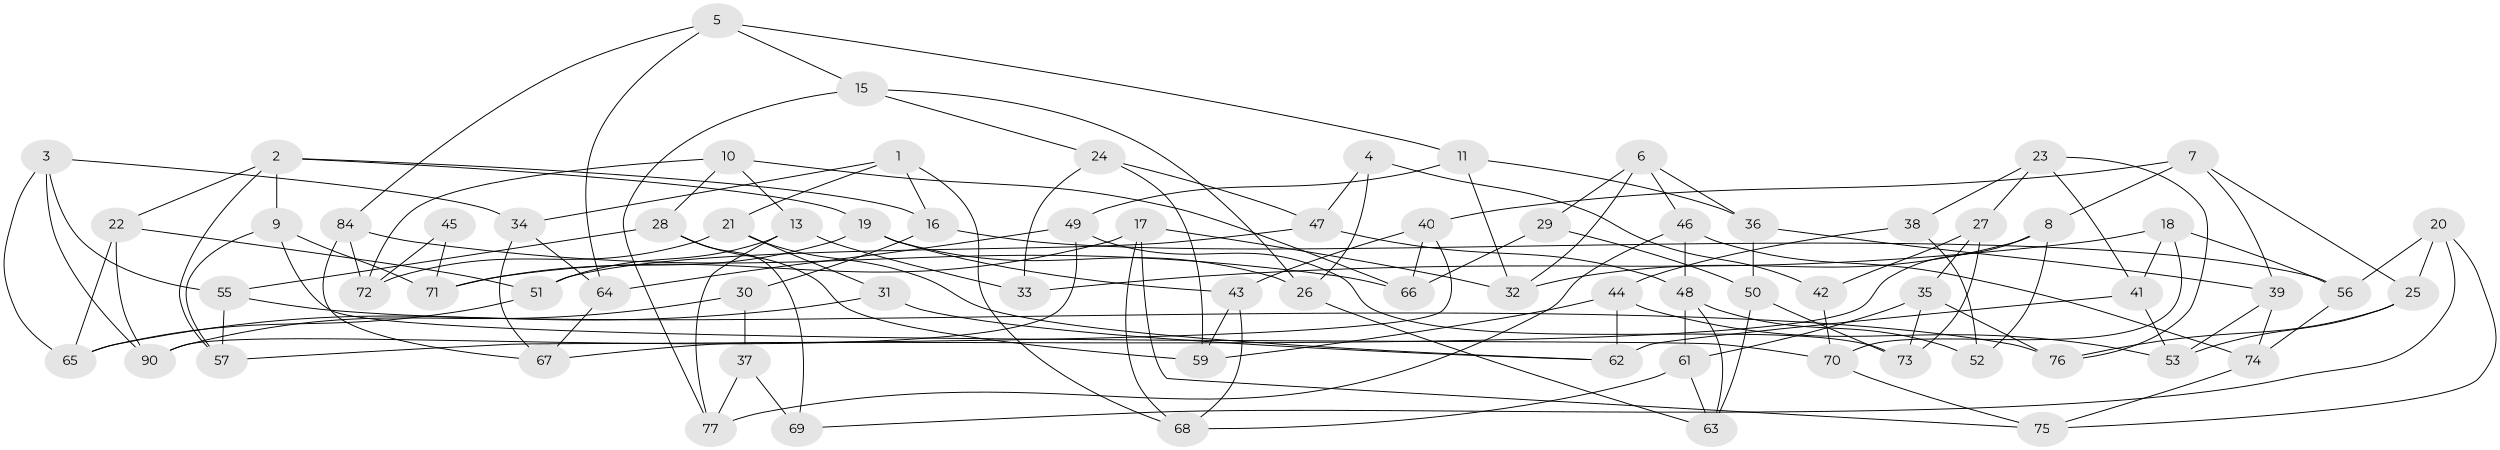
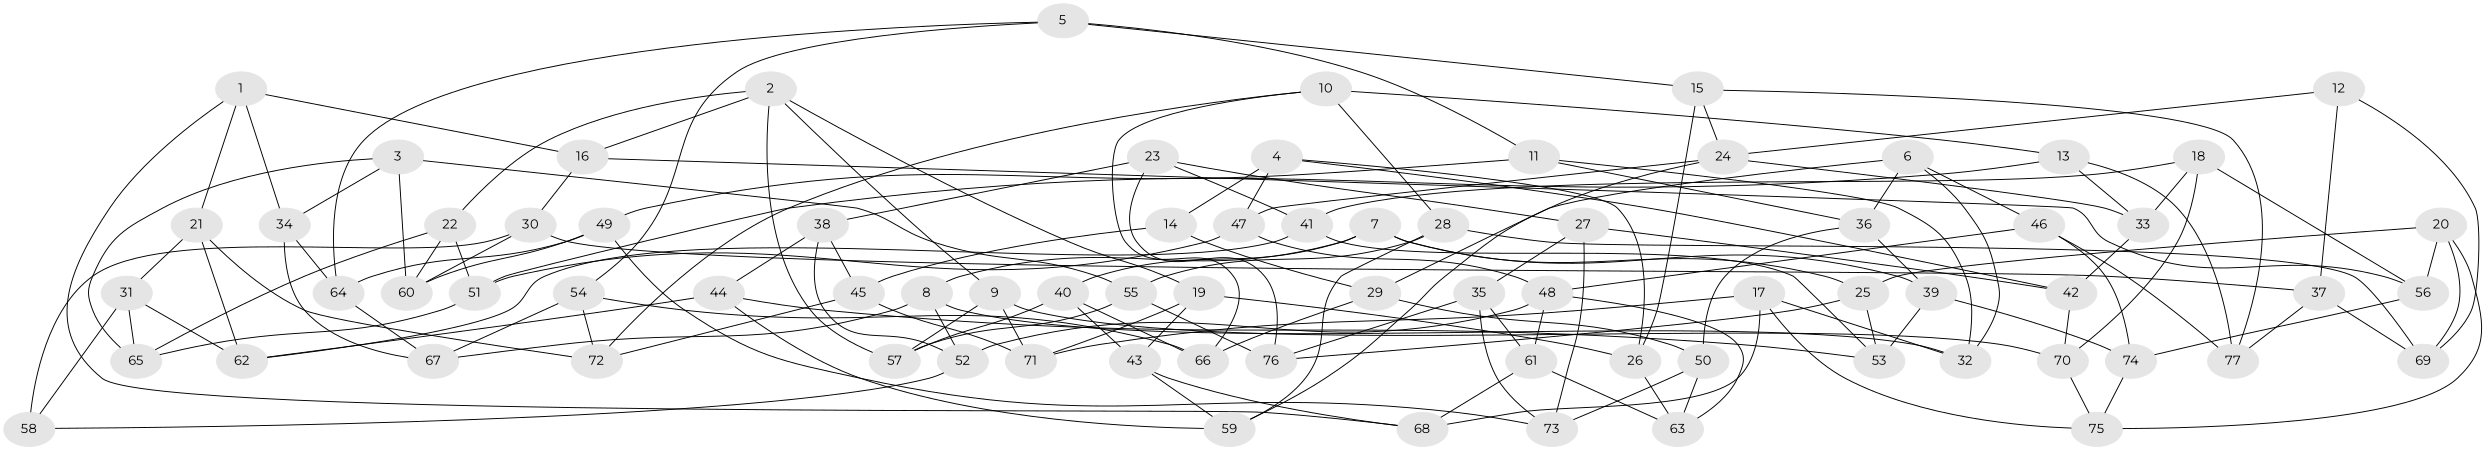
none -> (2339, 89)
(346, 225) -> (579, 293)
none -> (1171, 225)
none -> (2107, 259)
none -> (845, 266)
(150, 361) -> (407, 293)
none -> (29, 429)
